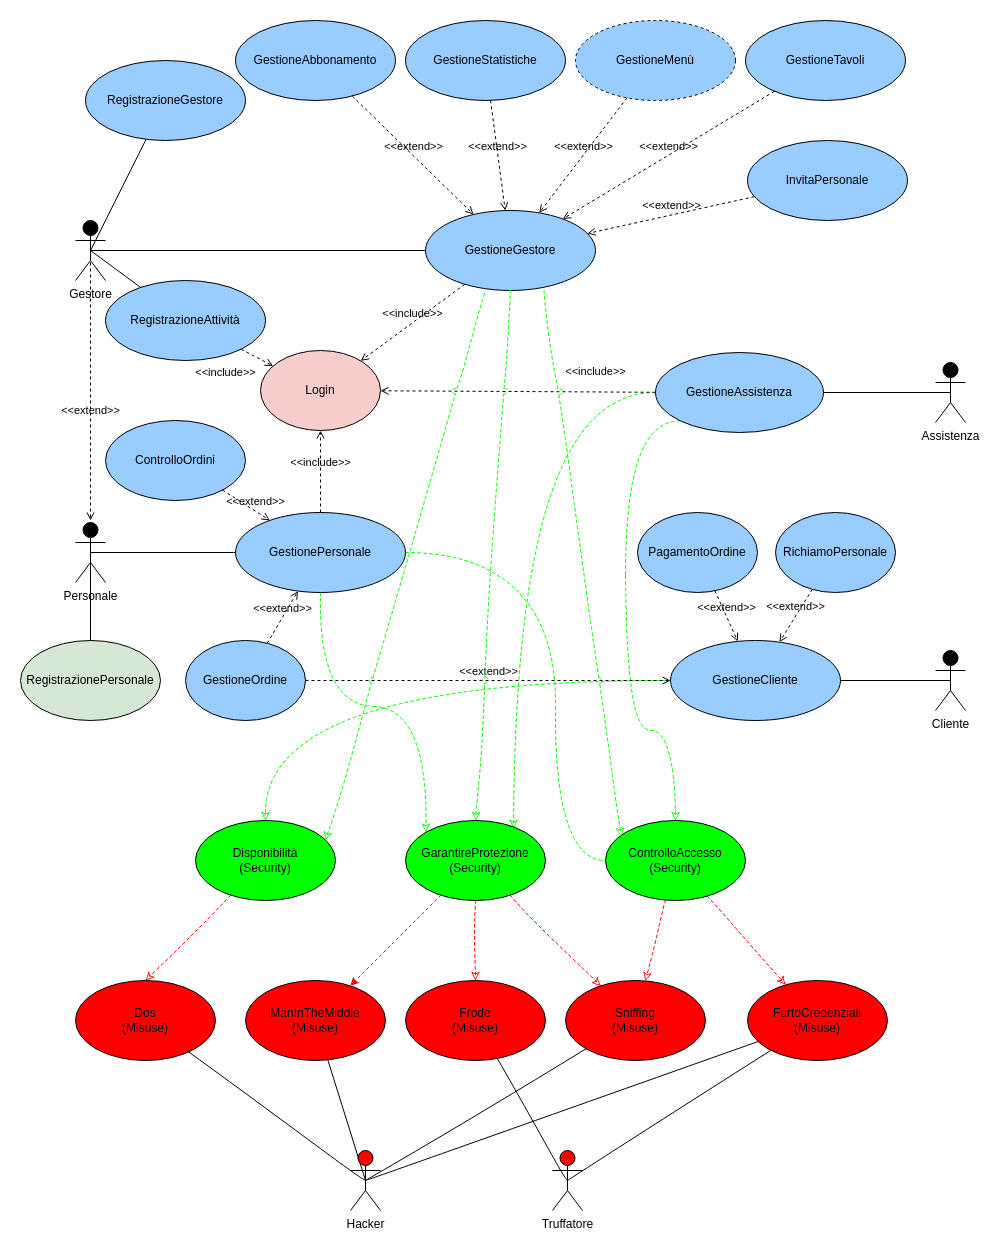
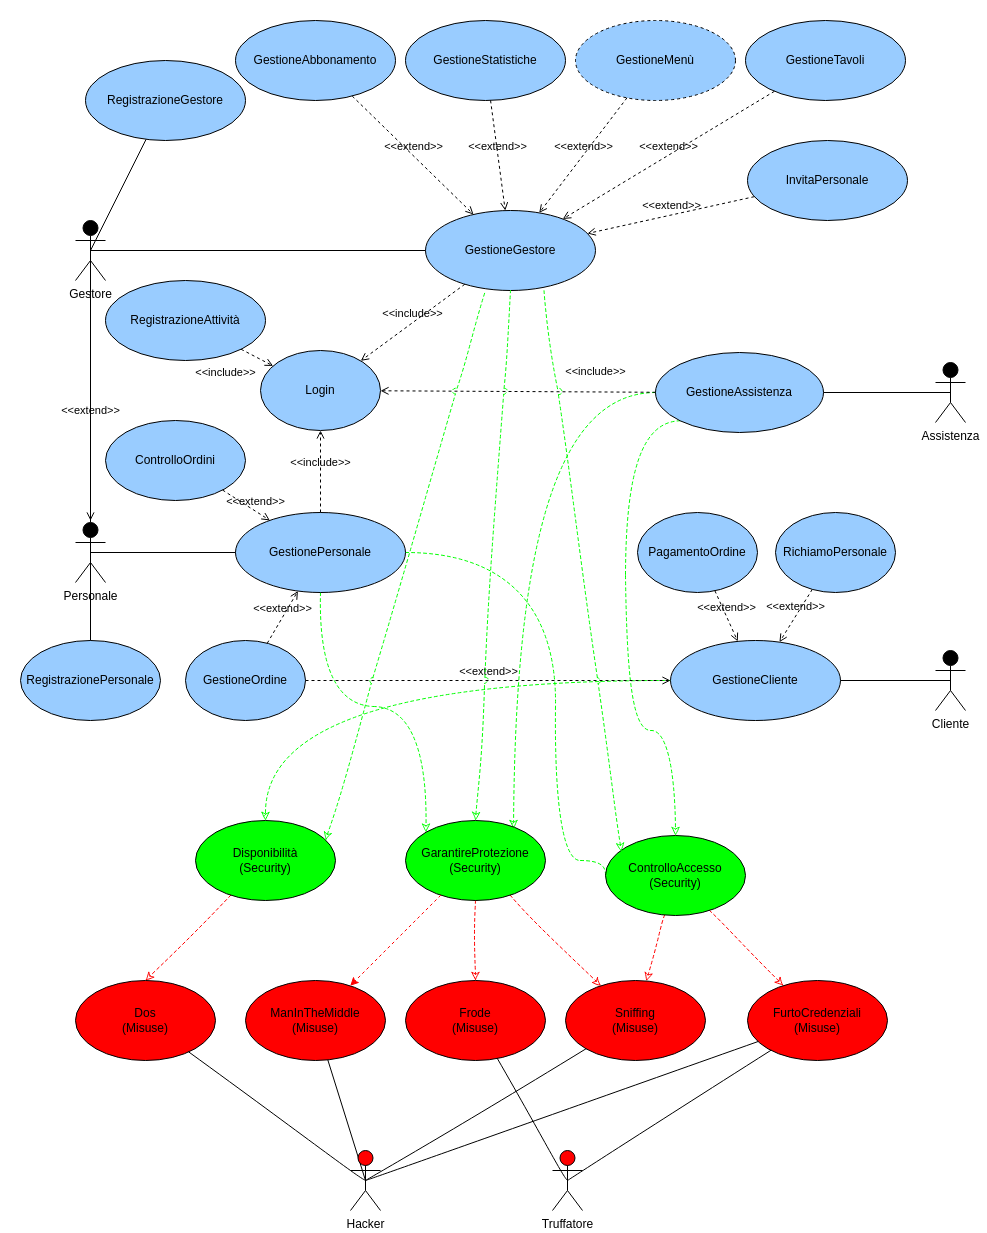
(116, 270) -> (91, 521)
(321, 391) -> (321, 391)
(91, 681) -> (91, 681)
(676, 861) -> (676, 876)
